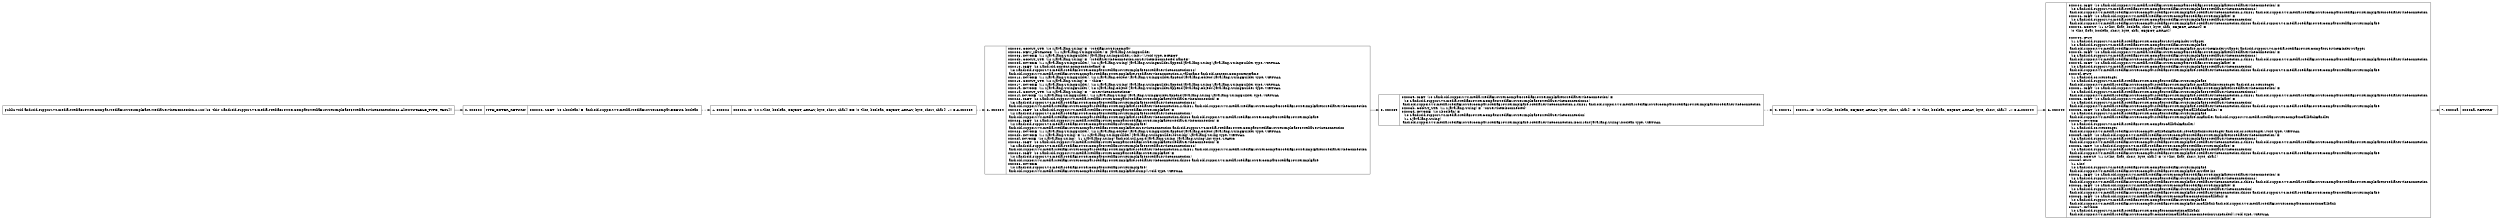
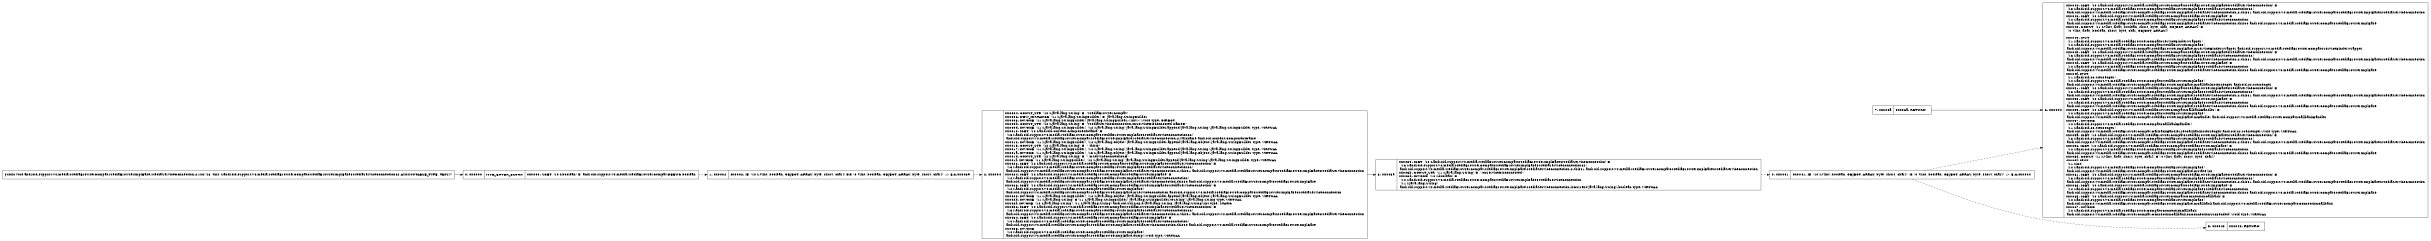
(506, 110) -> (505, 175)
(2040, 110) -> (1982, 159)
(2434, 110) -> (1986, 110)
none -> (2235, 226)
